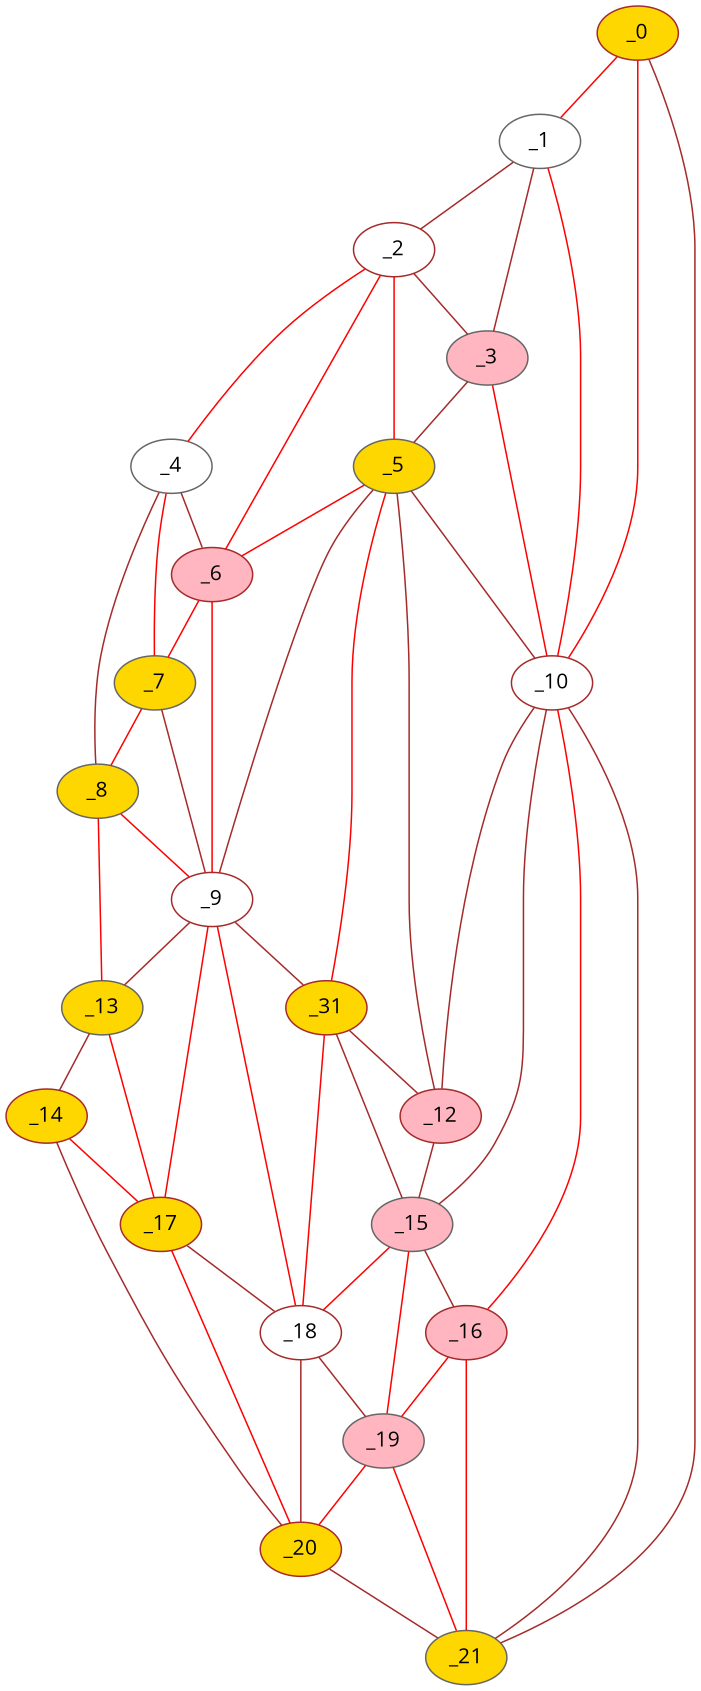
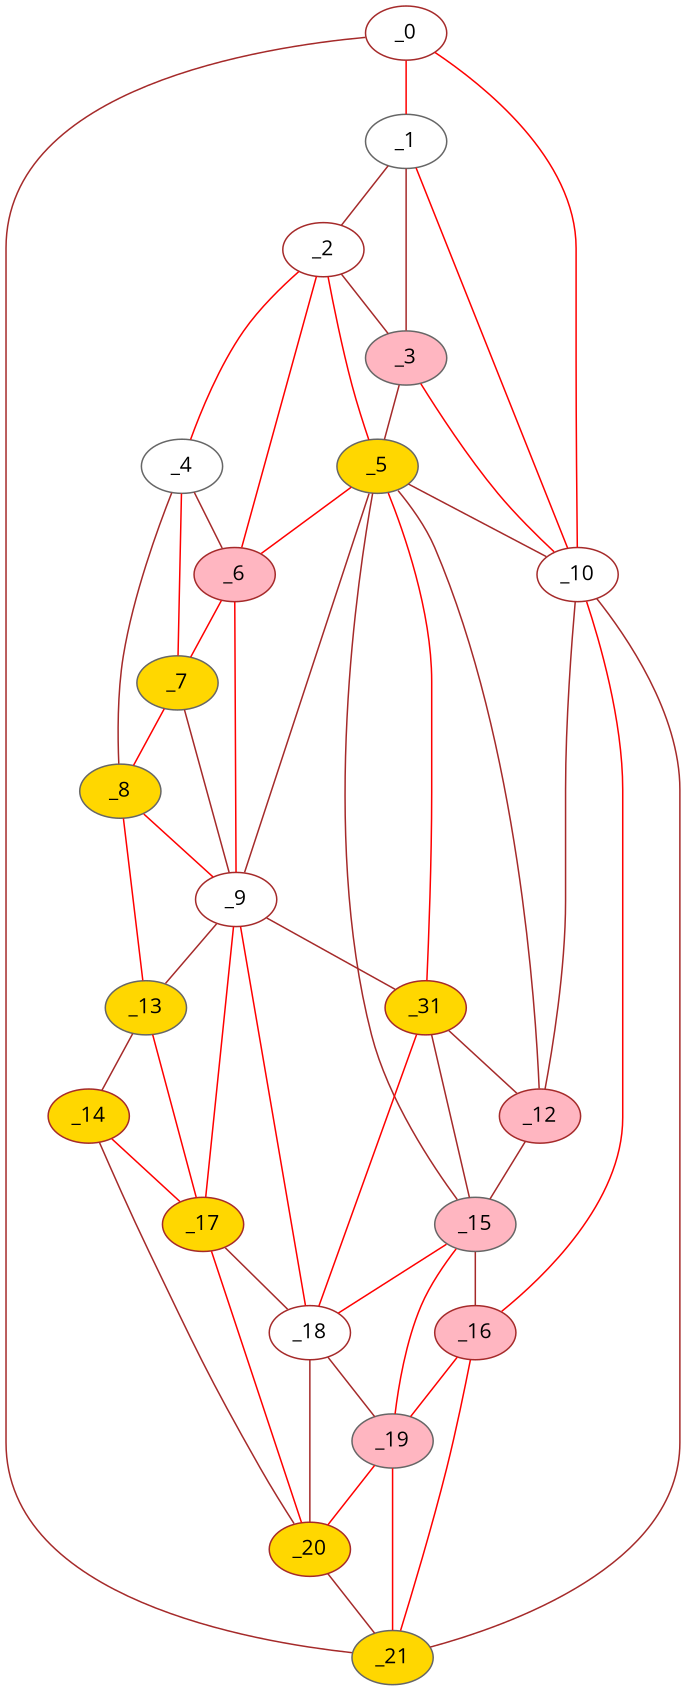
(638, 33) -> (406, 33)
(523, 970) -> (347, 858)
